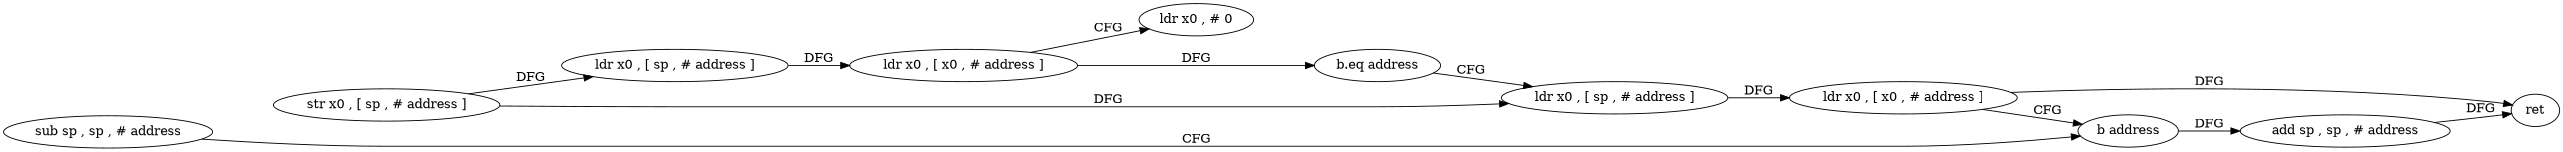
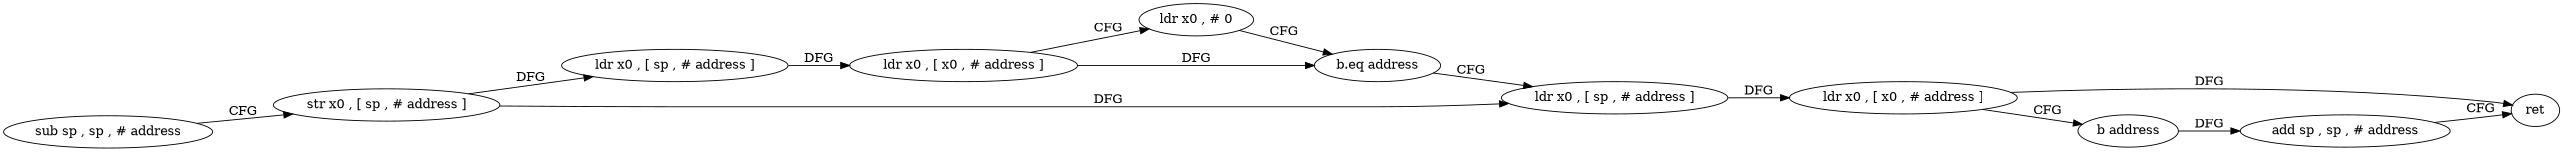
none -> (1281, 41)
(2481, 109) -> (2481, 109)
(1137, 146) -> (240, 119)
